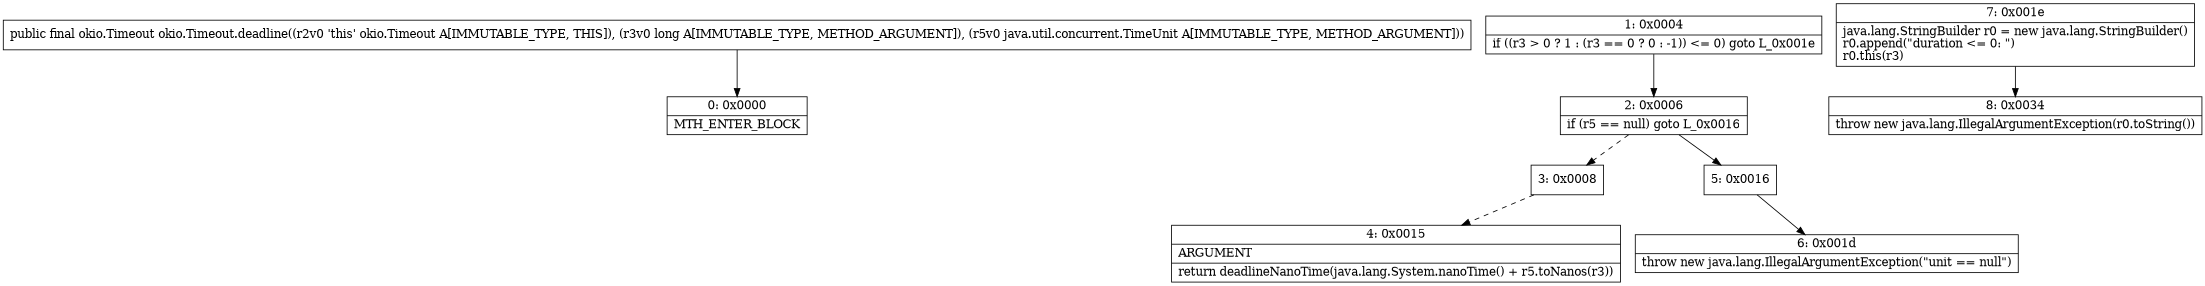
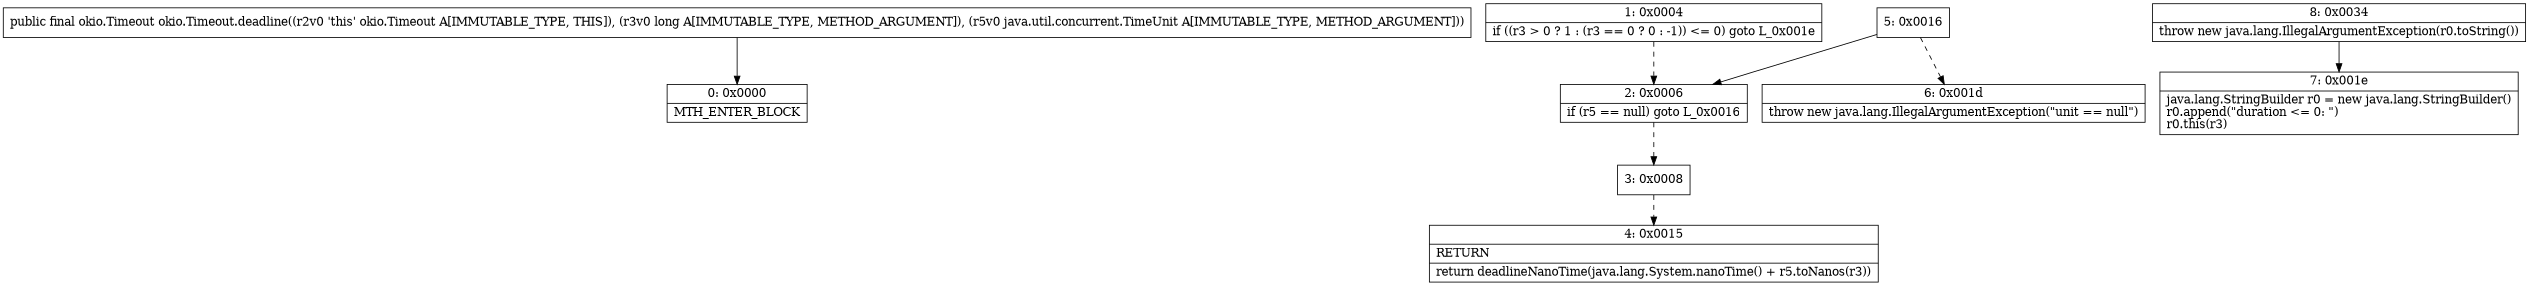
(1654, 71) -> (1654, 59)
(2015, 77) -> (2339, 53)
(1697, 148) -> (1799, 58)
(1778, 212) -> (1931, 57)
(1215, 253) -> (1463, 253)
